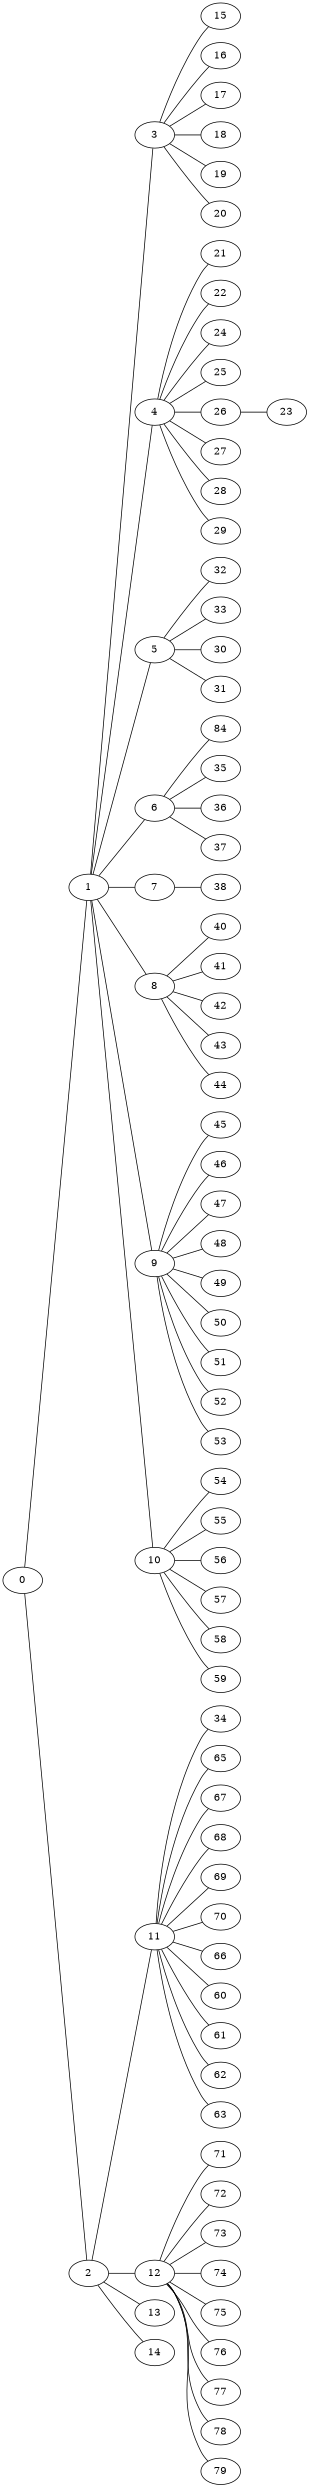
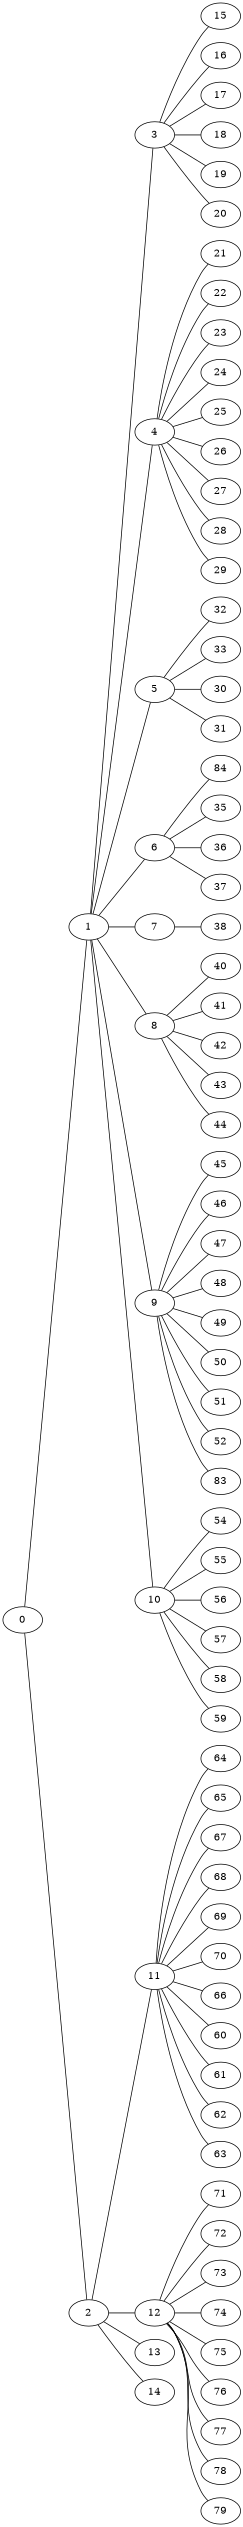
(254, 412) -> (183, 380)
(221, 1442) -> (221, 1481)
(221, 1719) -> (221, 1759)
